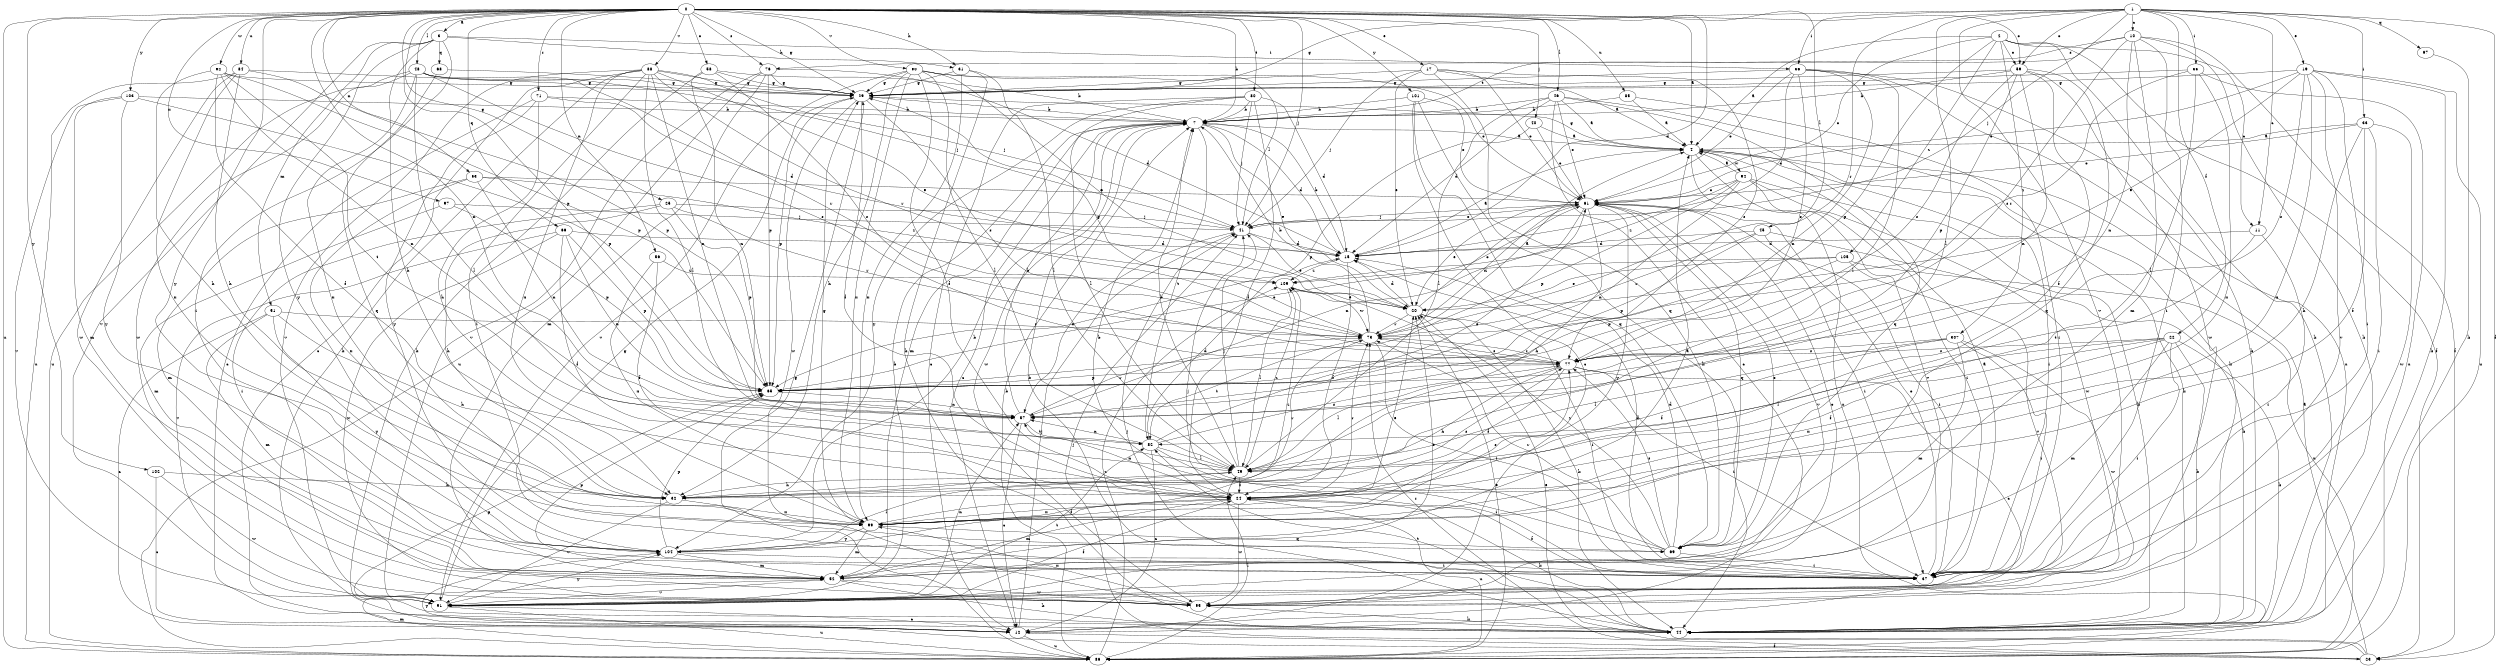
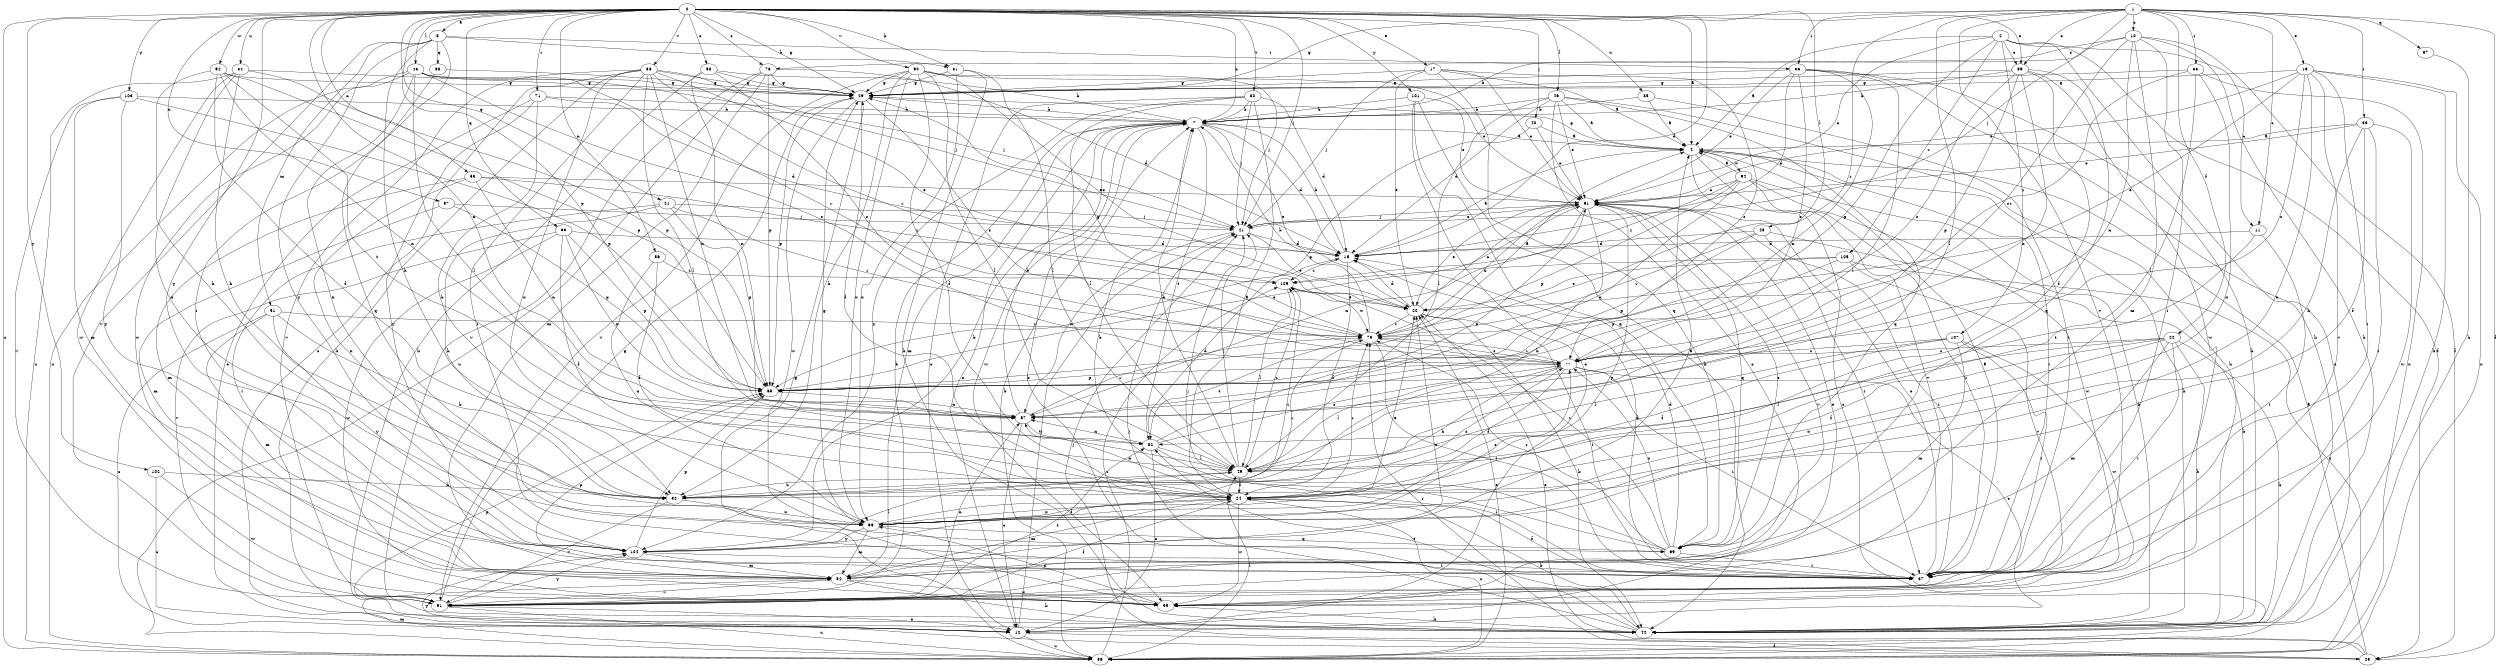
(1483, 83) -> (1483, 83)
(1269, 150) -> (1269, 150)
(668, 204) -> (667, 204)
(1248, 297) -> (1247, 297)
(1955, 338) -> (1955, 338)
(1679, 633) -> (1644, 633)
